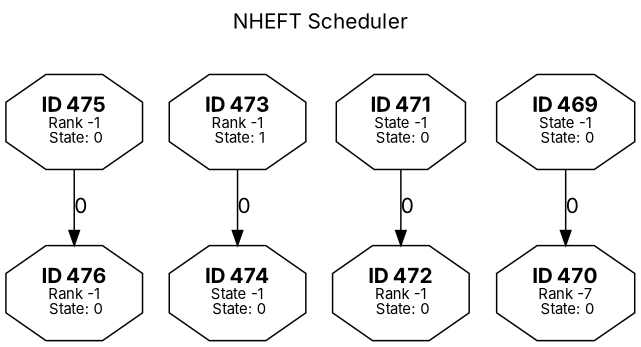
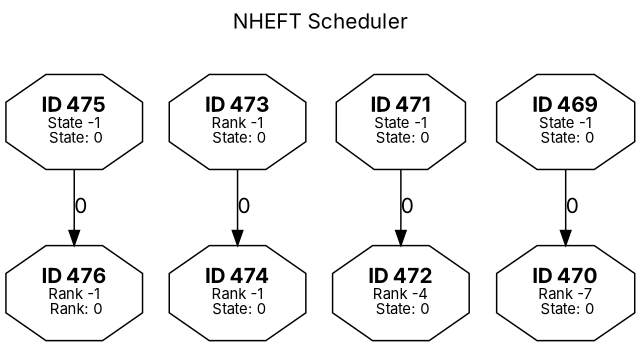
(74, 123) -> (74, 123)
(238, 138) -> (238, 138)
(238, 295) -> (238, 295)
(401, 295) -> (401, 295)
(74, 309) -> (74, 309)
